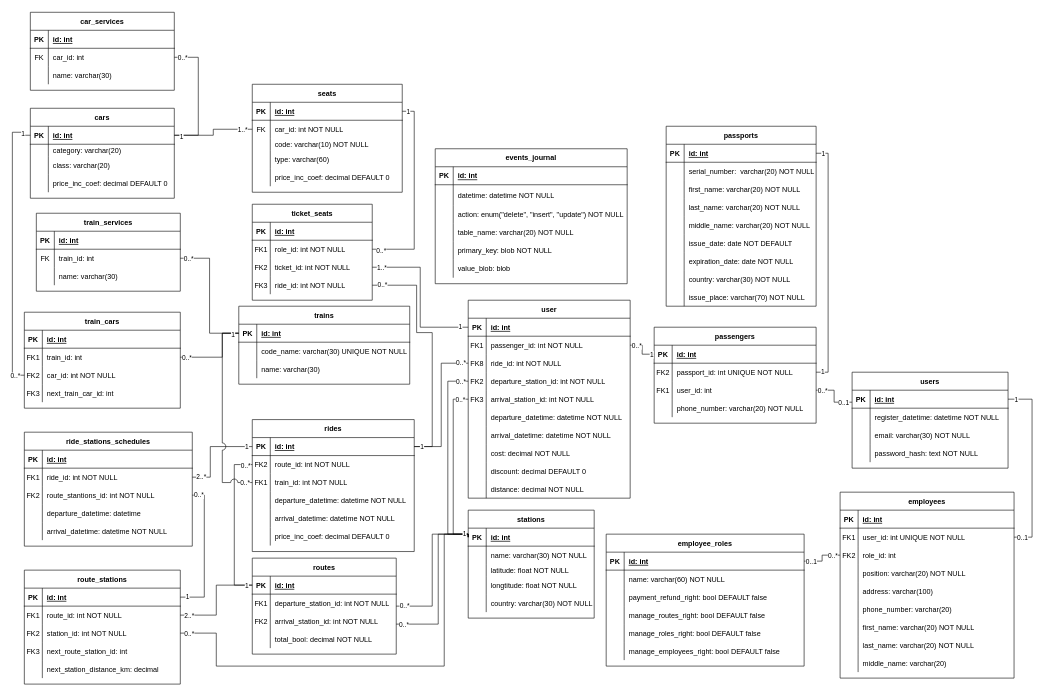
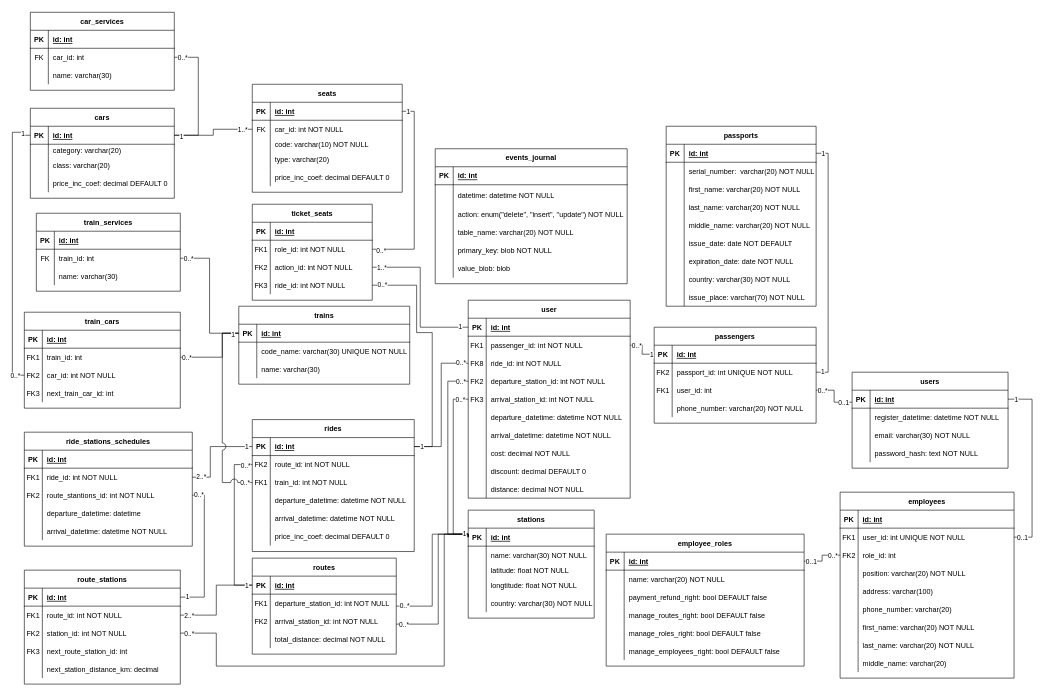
(307, 160) -> (307, 160)
(315, 268) -> (315, 268)
(677, 580) -> (677, 580)
(324, 640) -> (332, 640)
